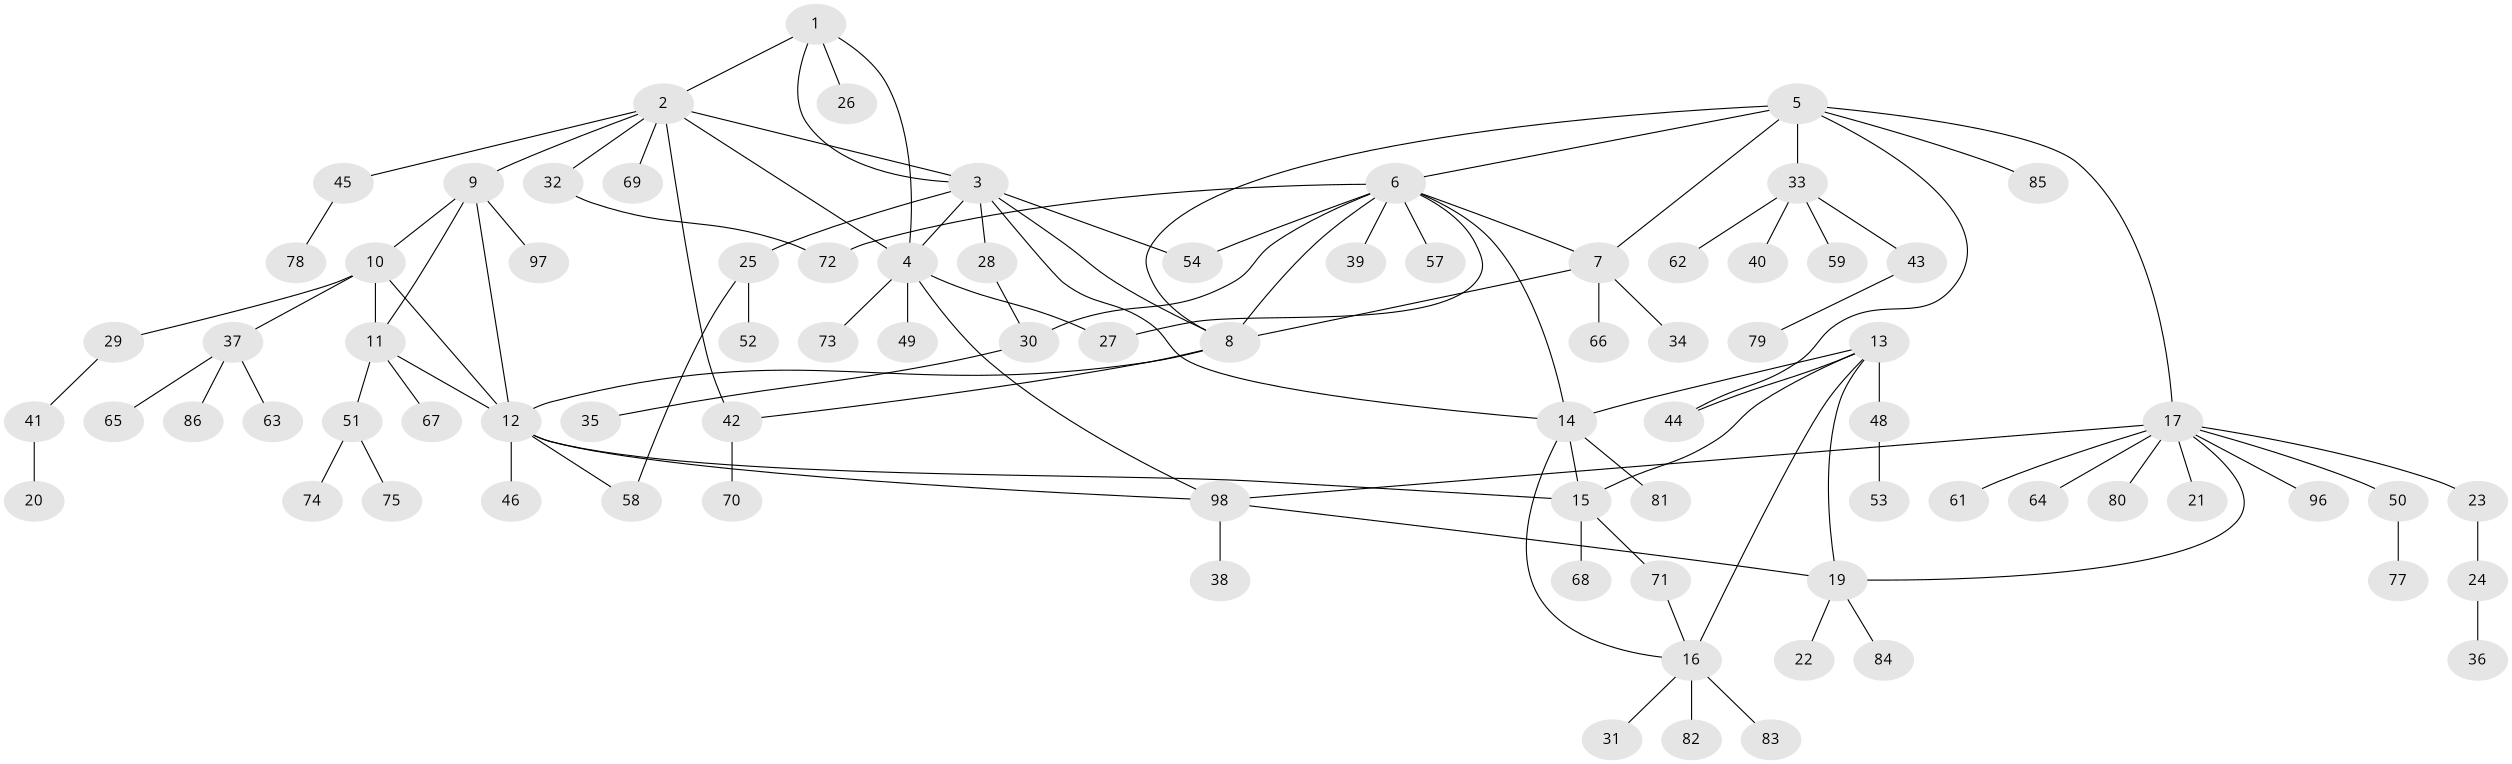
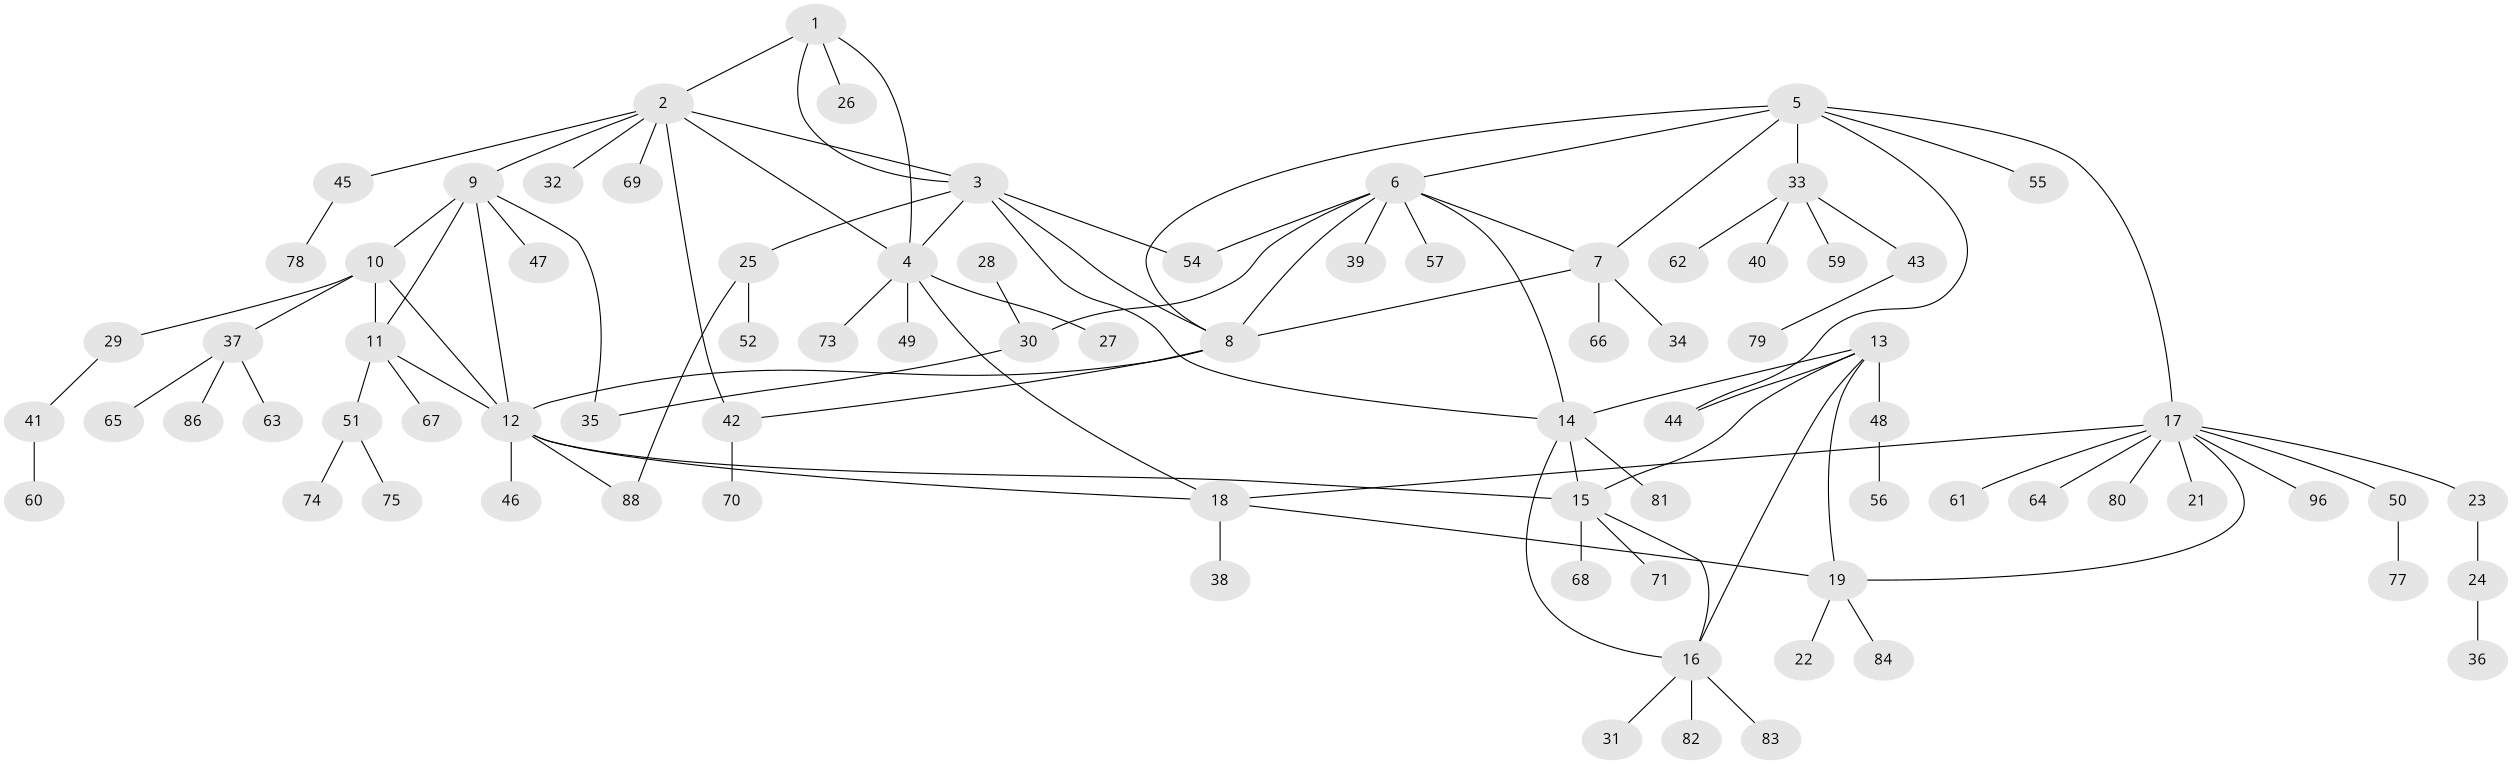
(2038, 183) -> (2038, 183)
(983, 224) -> none
(539, 263) -> (539, 263)
(828, 263) -> none
none -> (592, 274)
(1309, 317) -> none
(34, 501) -> (34, 501)
(632, 501) -> (632, 501)
(1220, 501) -> (1220, 501)
(1879, 501) -> (1879, 501)
(1676, 621) -> (1681, 551)
